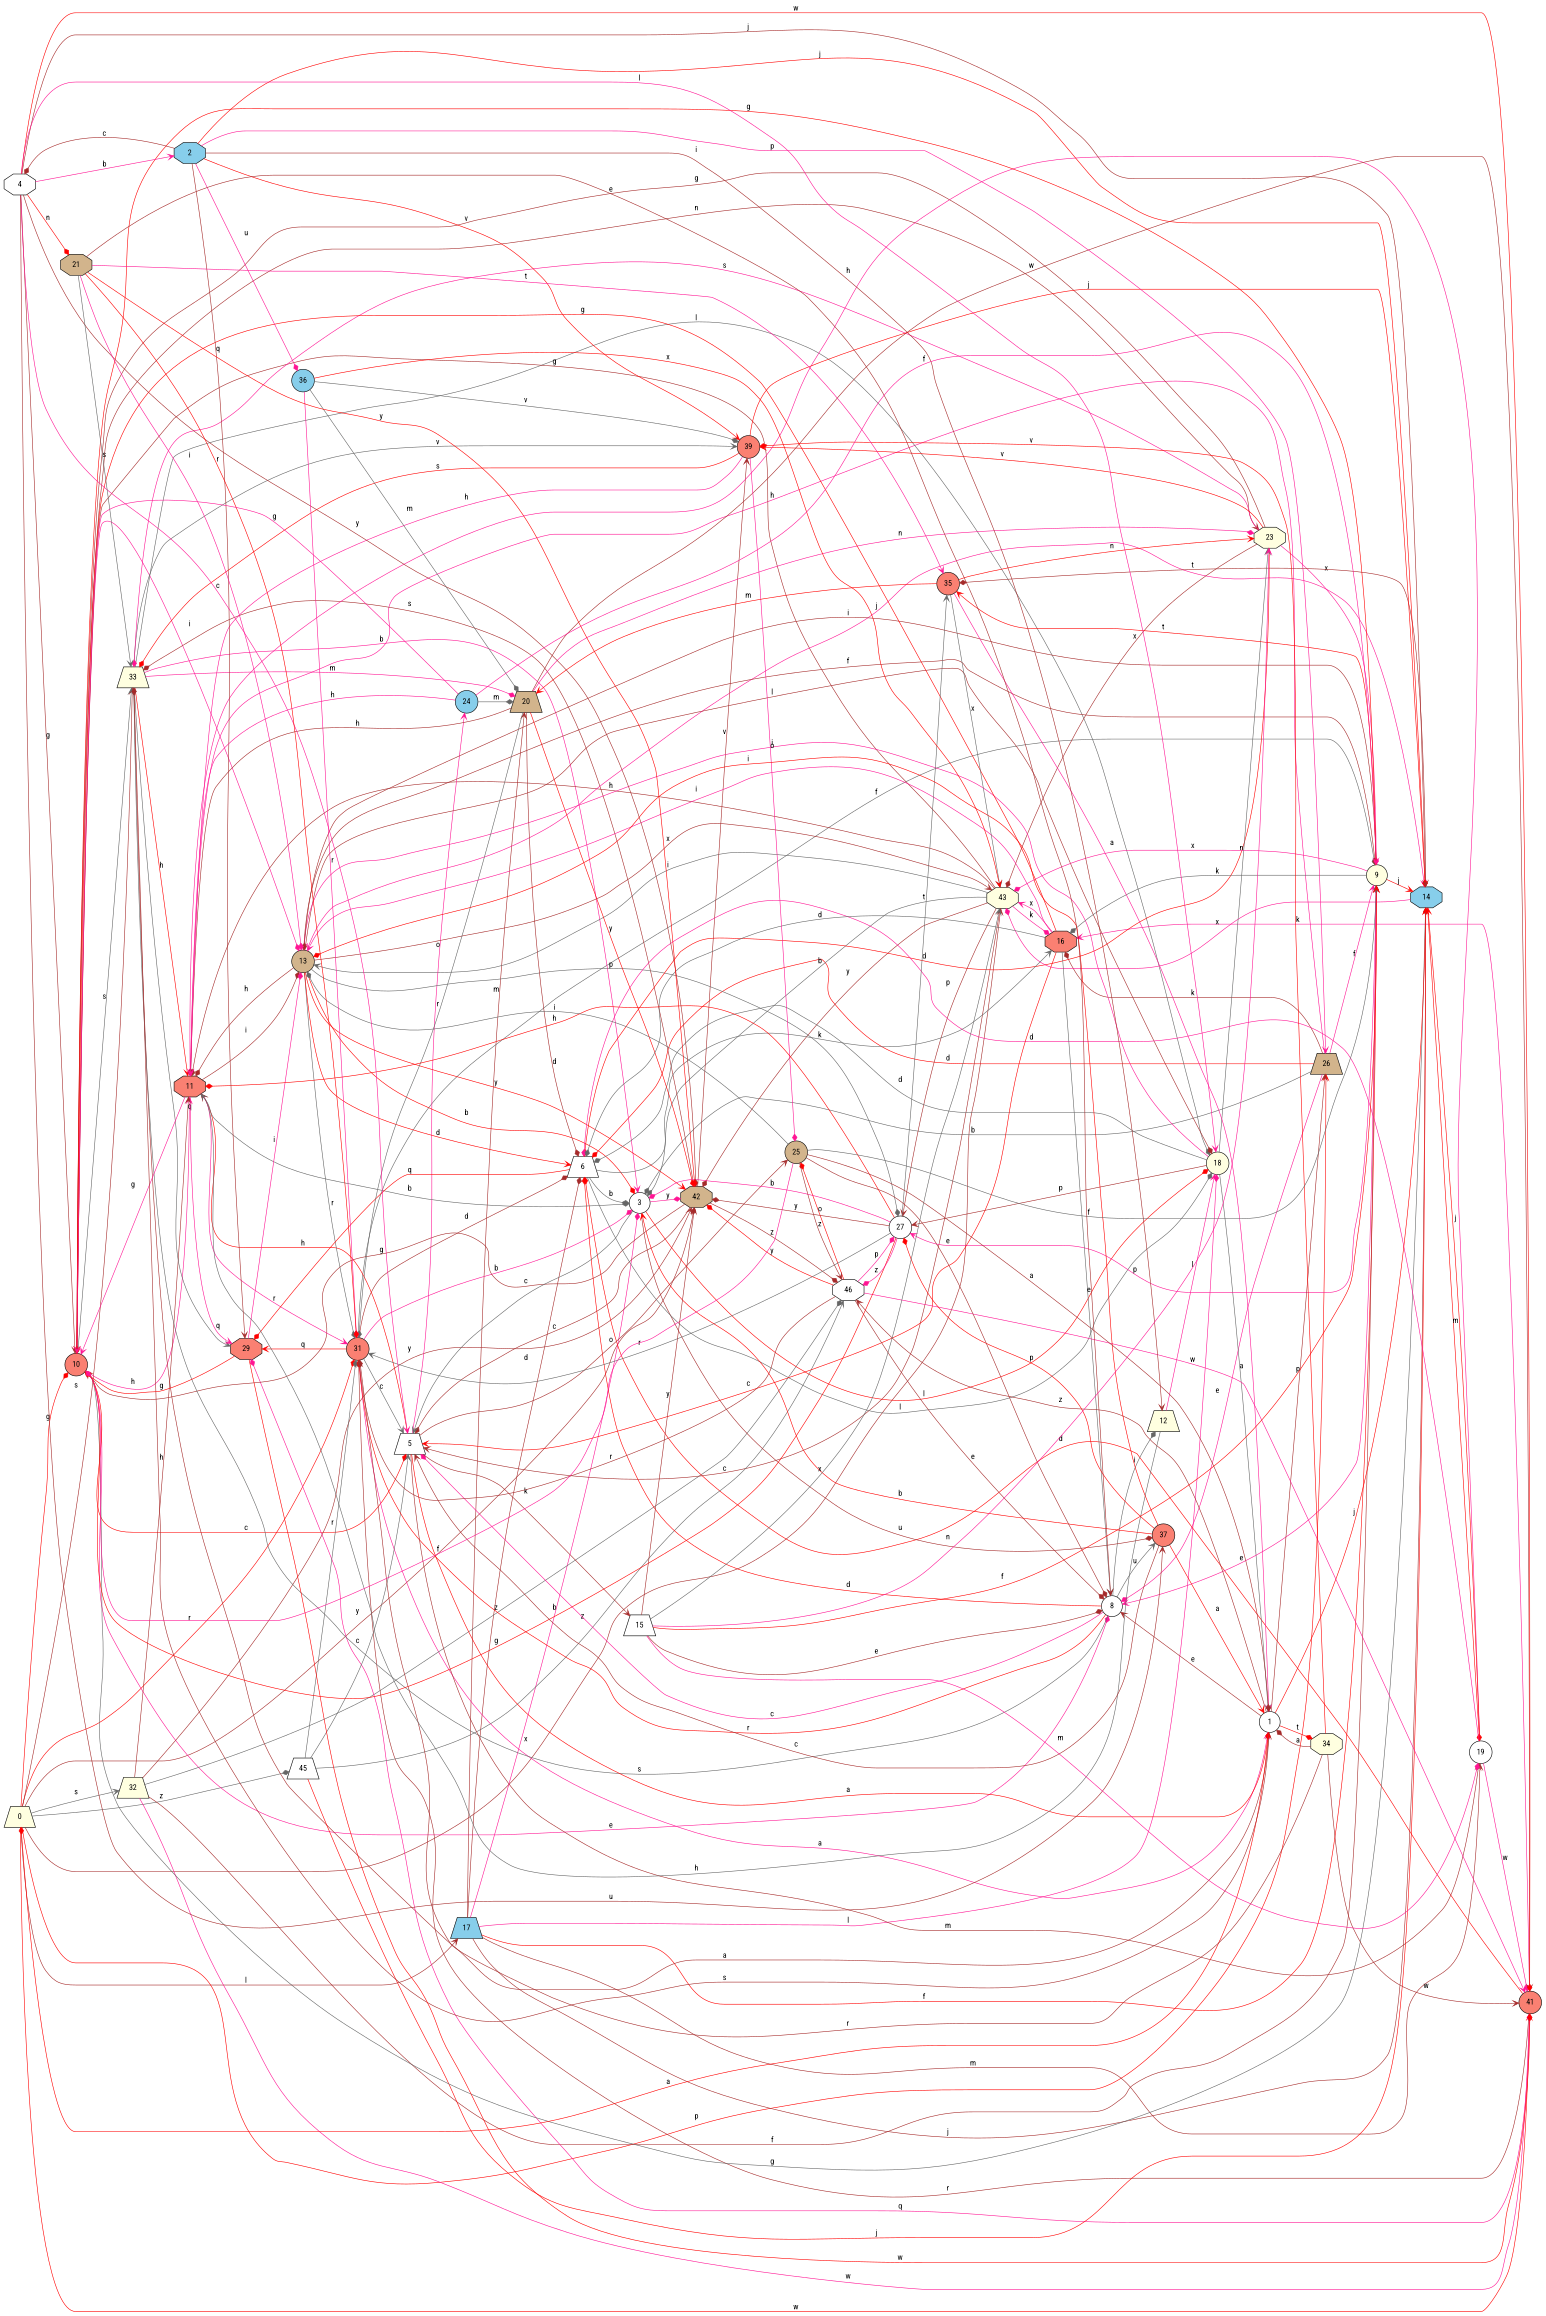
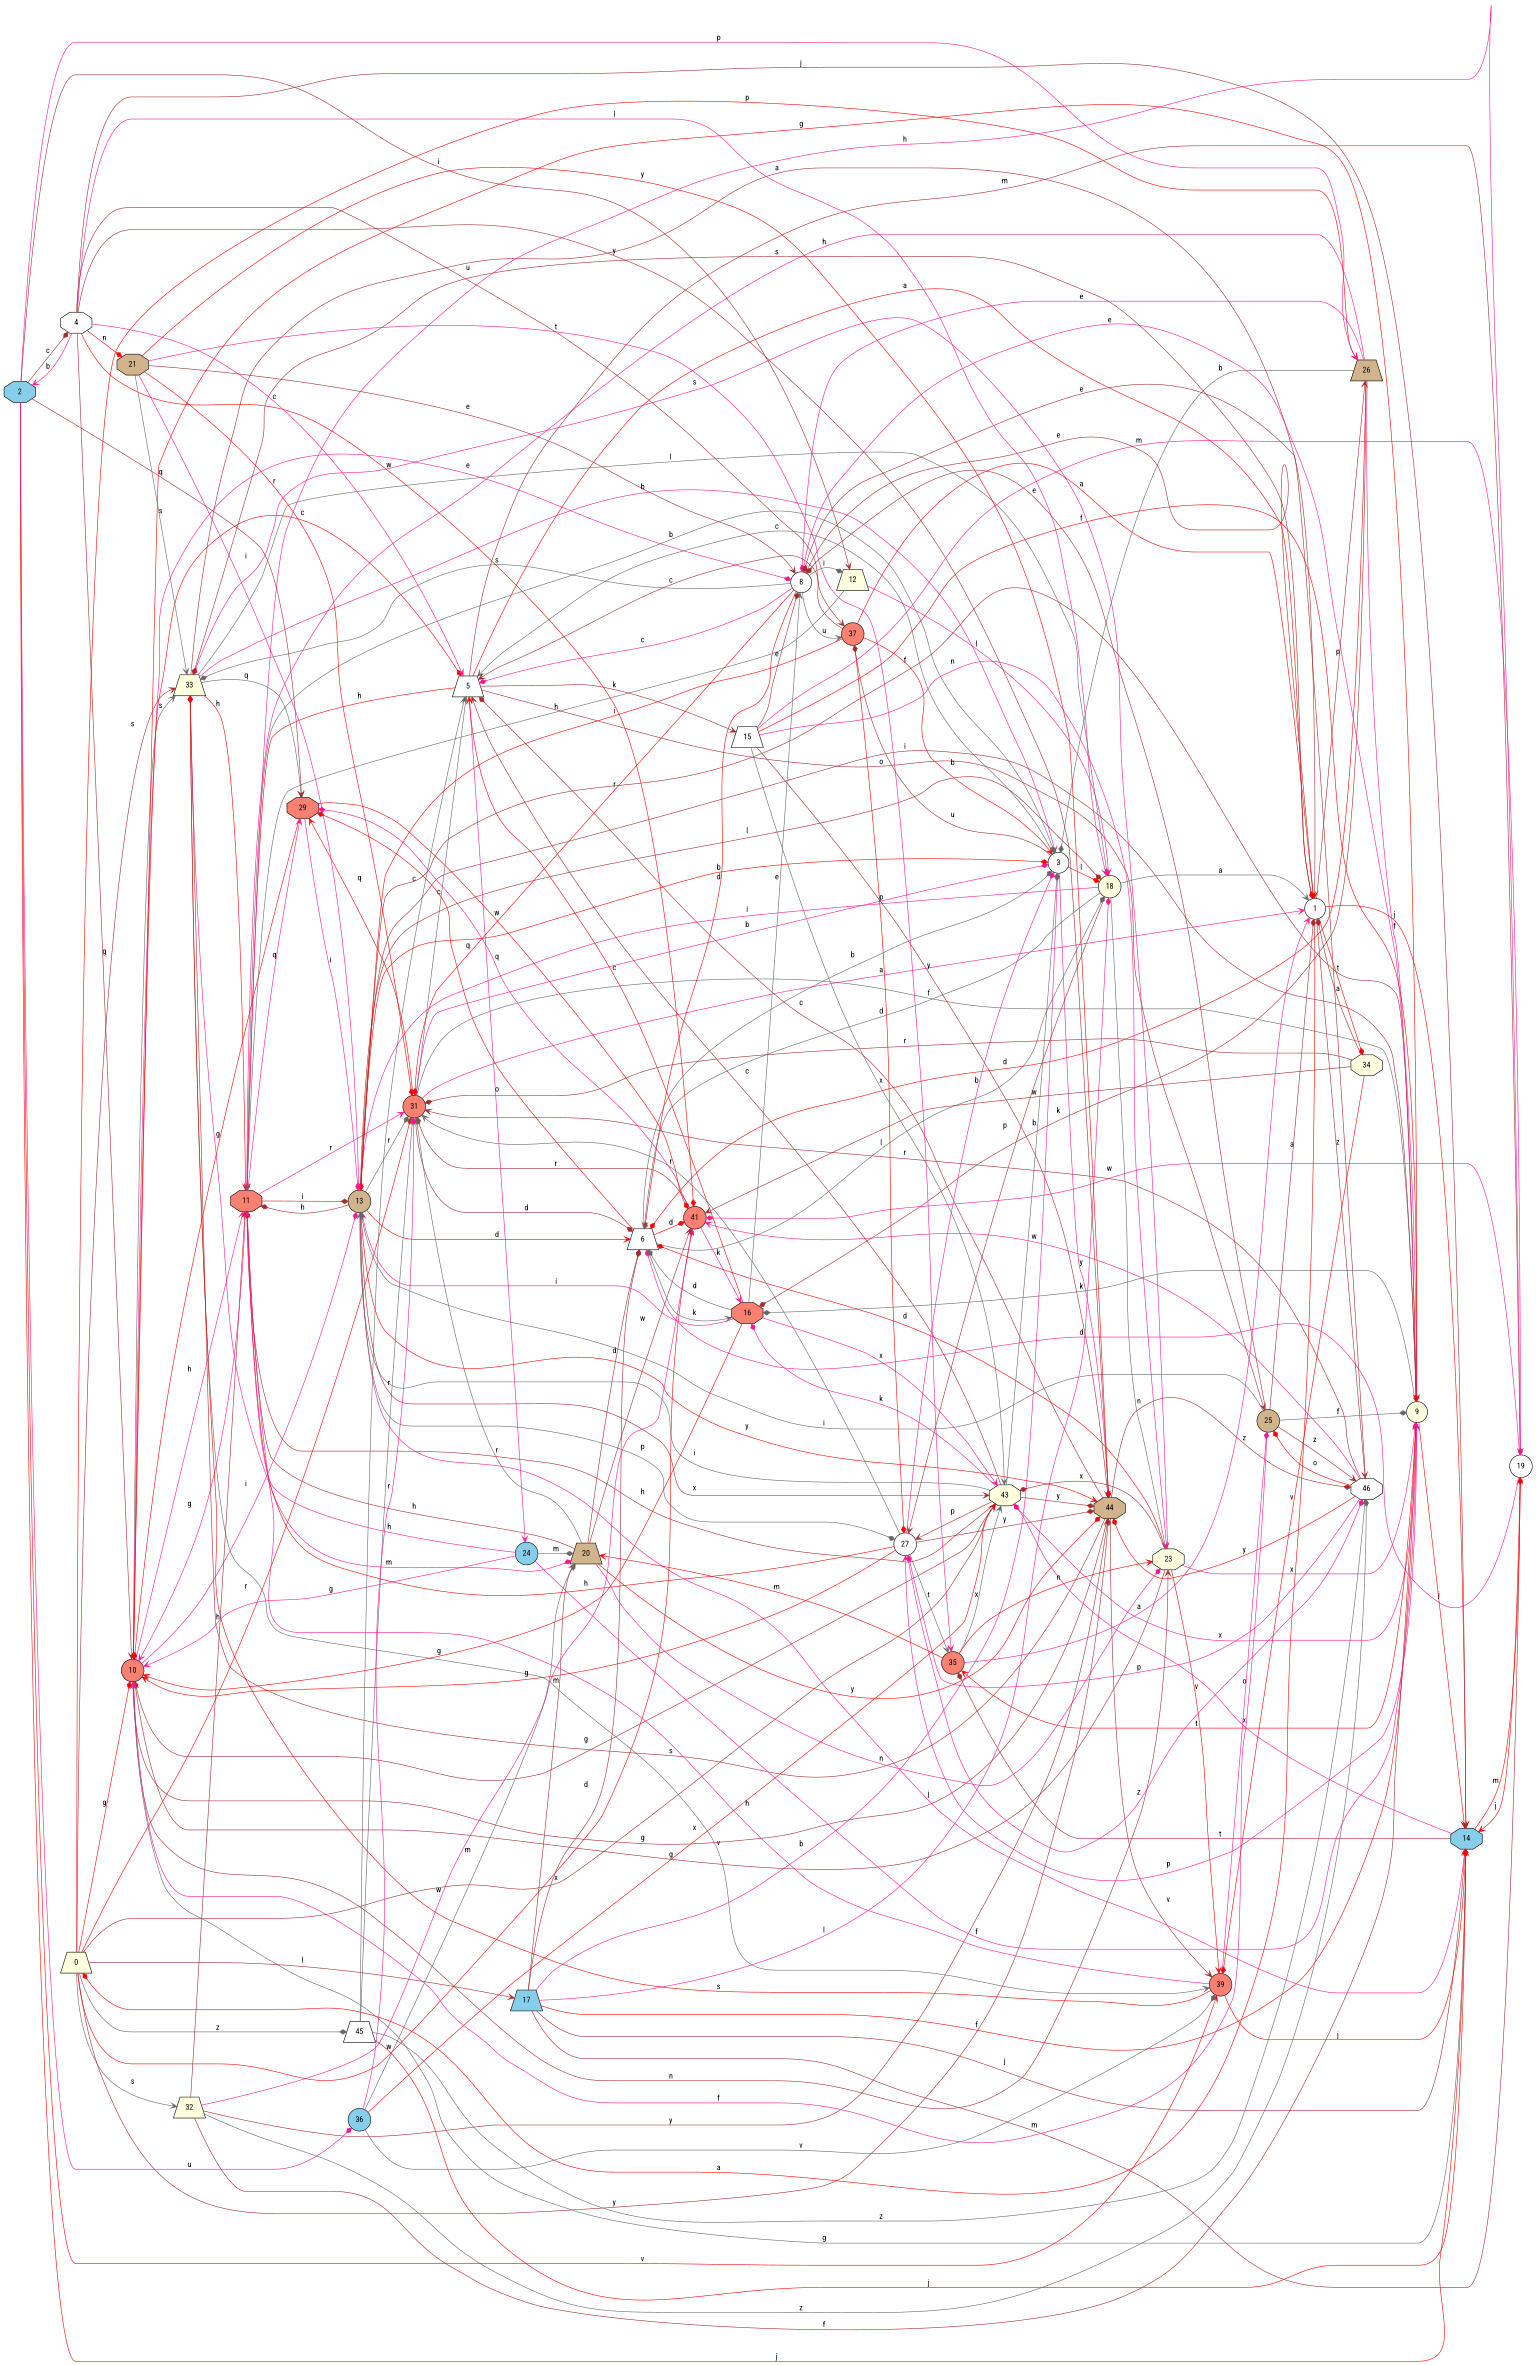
(868, 1065) -> (836, 1031)
(696, 1197) -> (1110, 1508)
(1066, 1447) -> (666, 1230)
